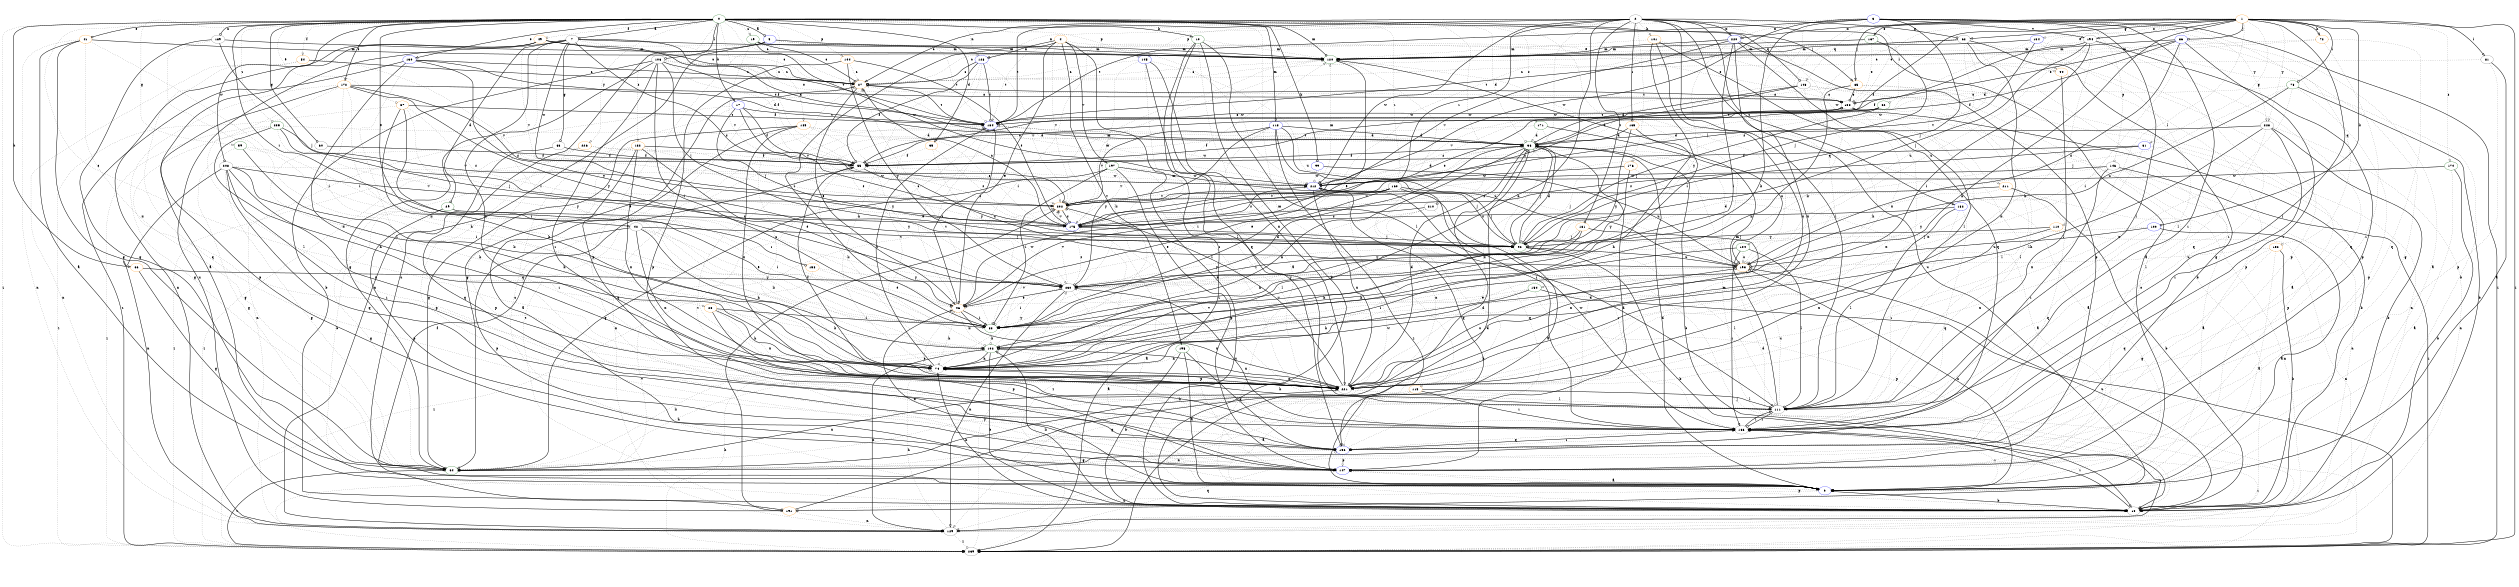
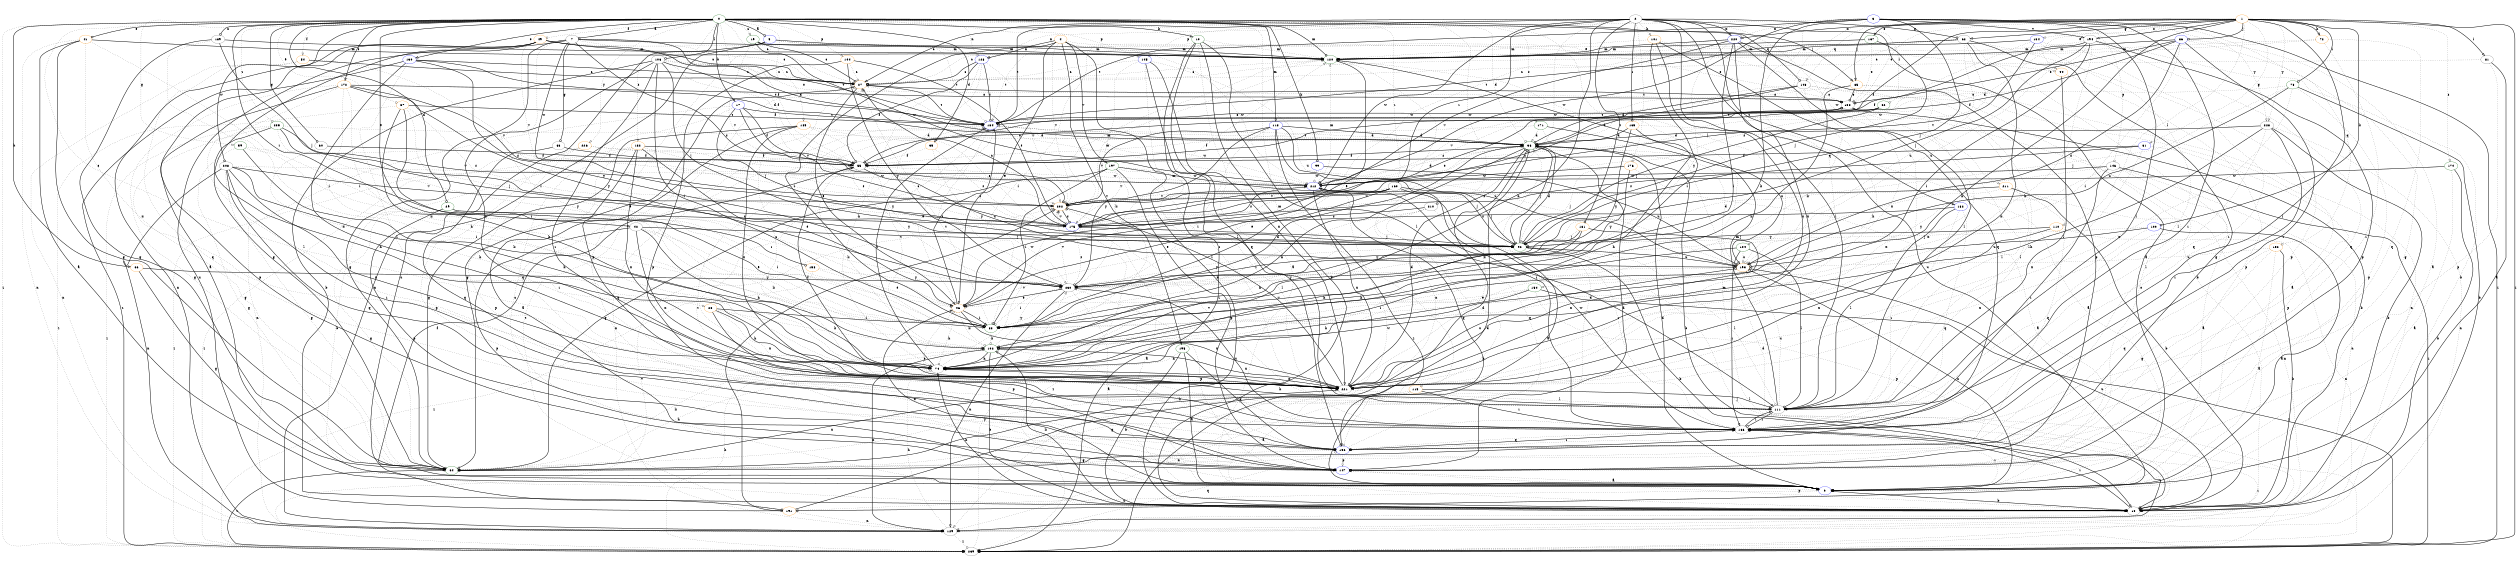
(481, 103) -> (303, 30)
none -> (222, 203)
